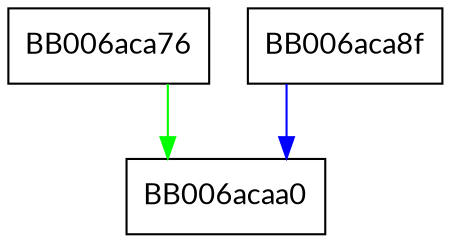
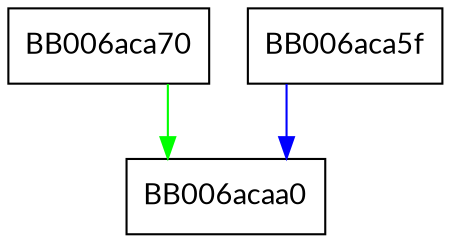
(109, 46) -> (109, 46)
(345, 46) -> (345, 46)
